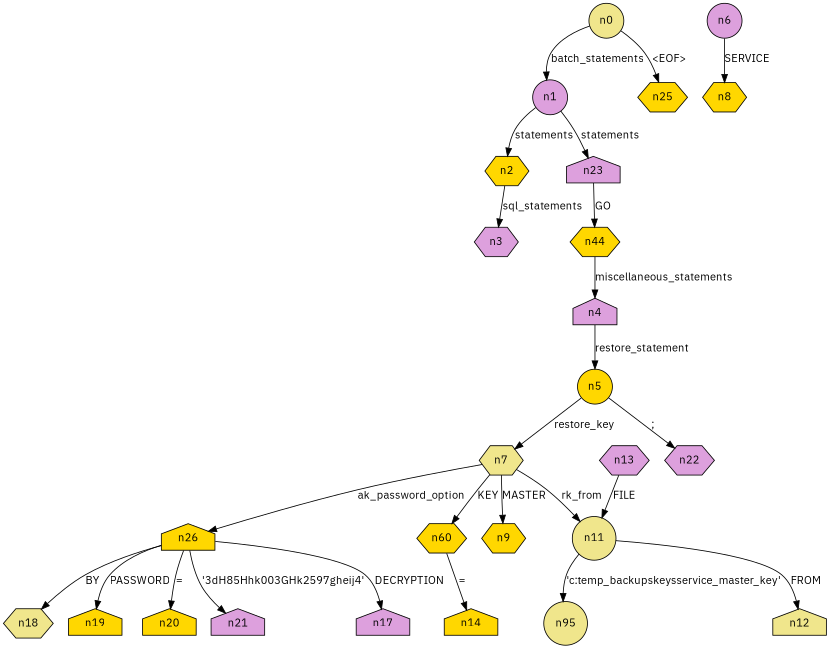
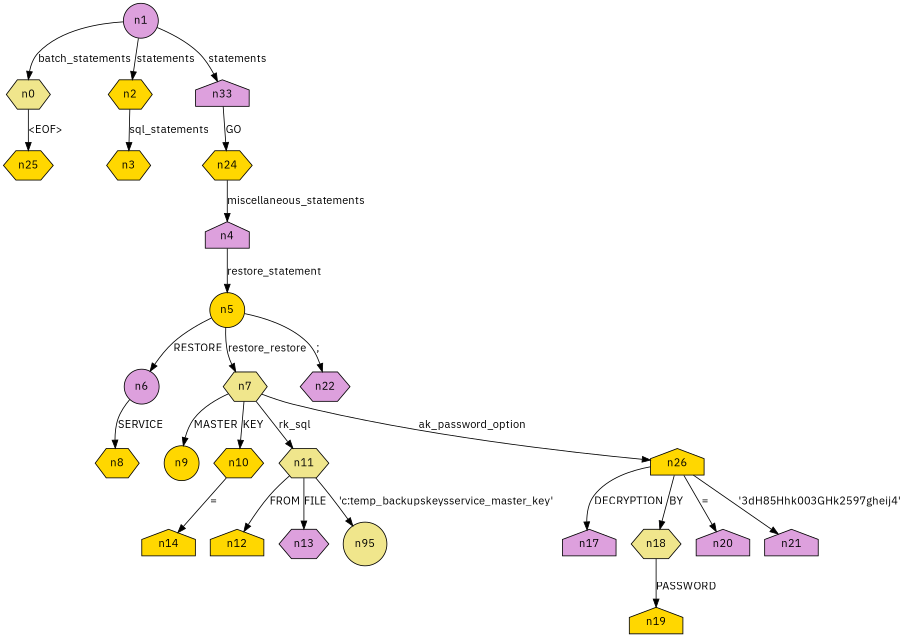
(606, 21) -> (28, 94)
(560, 42) -> (68, 33)
(593, 171) -> (222, 94)
(496, 242) -> (129, 165)
(595, 242) -> (227, 165)
none -> (180, 337)
(584, 425) -> (268, 348)
(612, 493) -> (304, 499)
(582, 496) -> (295, 425)
(442, 538) -> (239, 463)
(504, 538) -> (182, 463)
(594, 538) -> (304, 463)
(121, 564) -> (656, 579)
(169, 623) -> (723, 544)
(800, 623) -> (237, 544)
